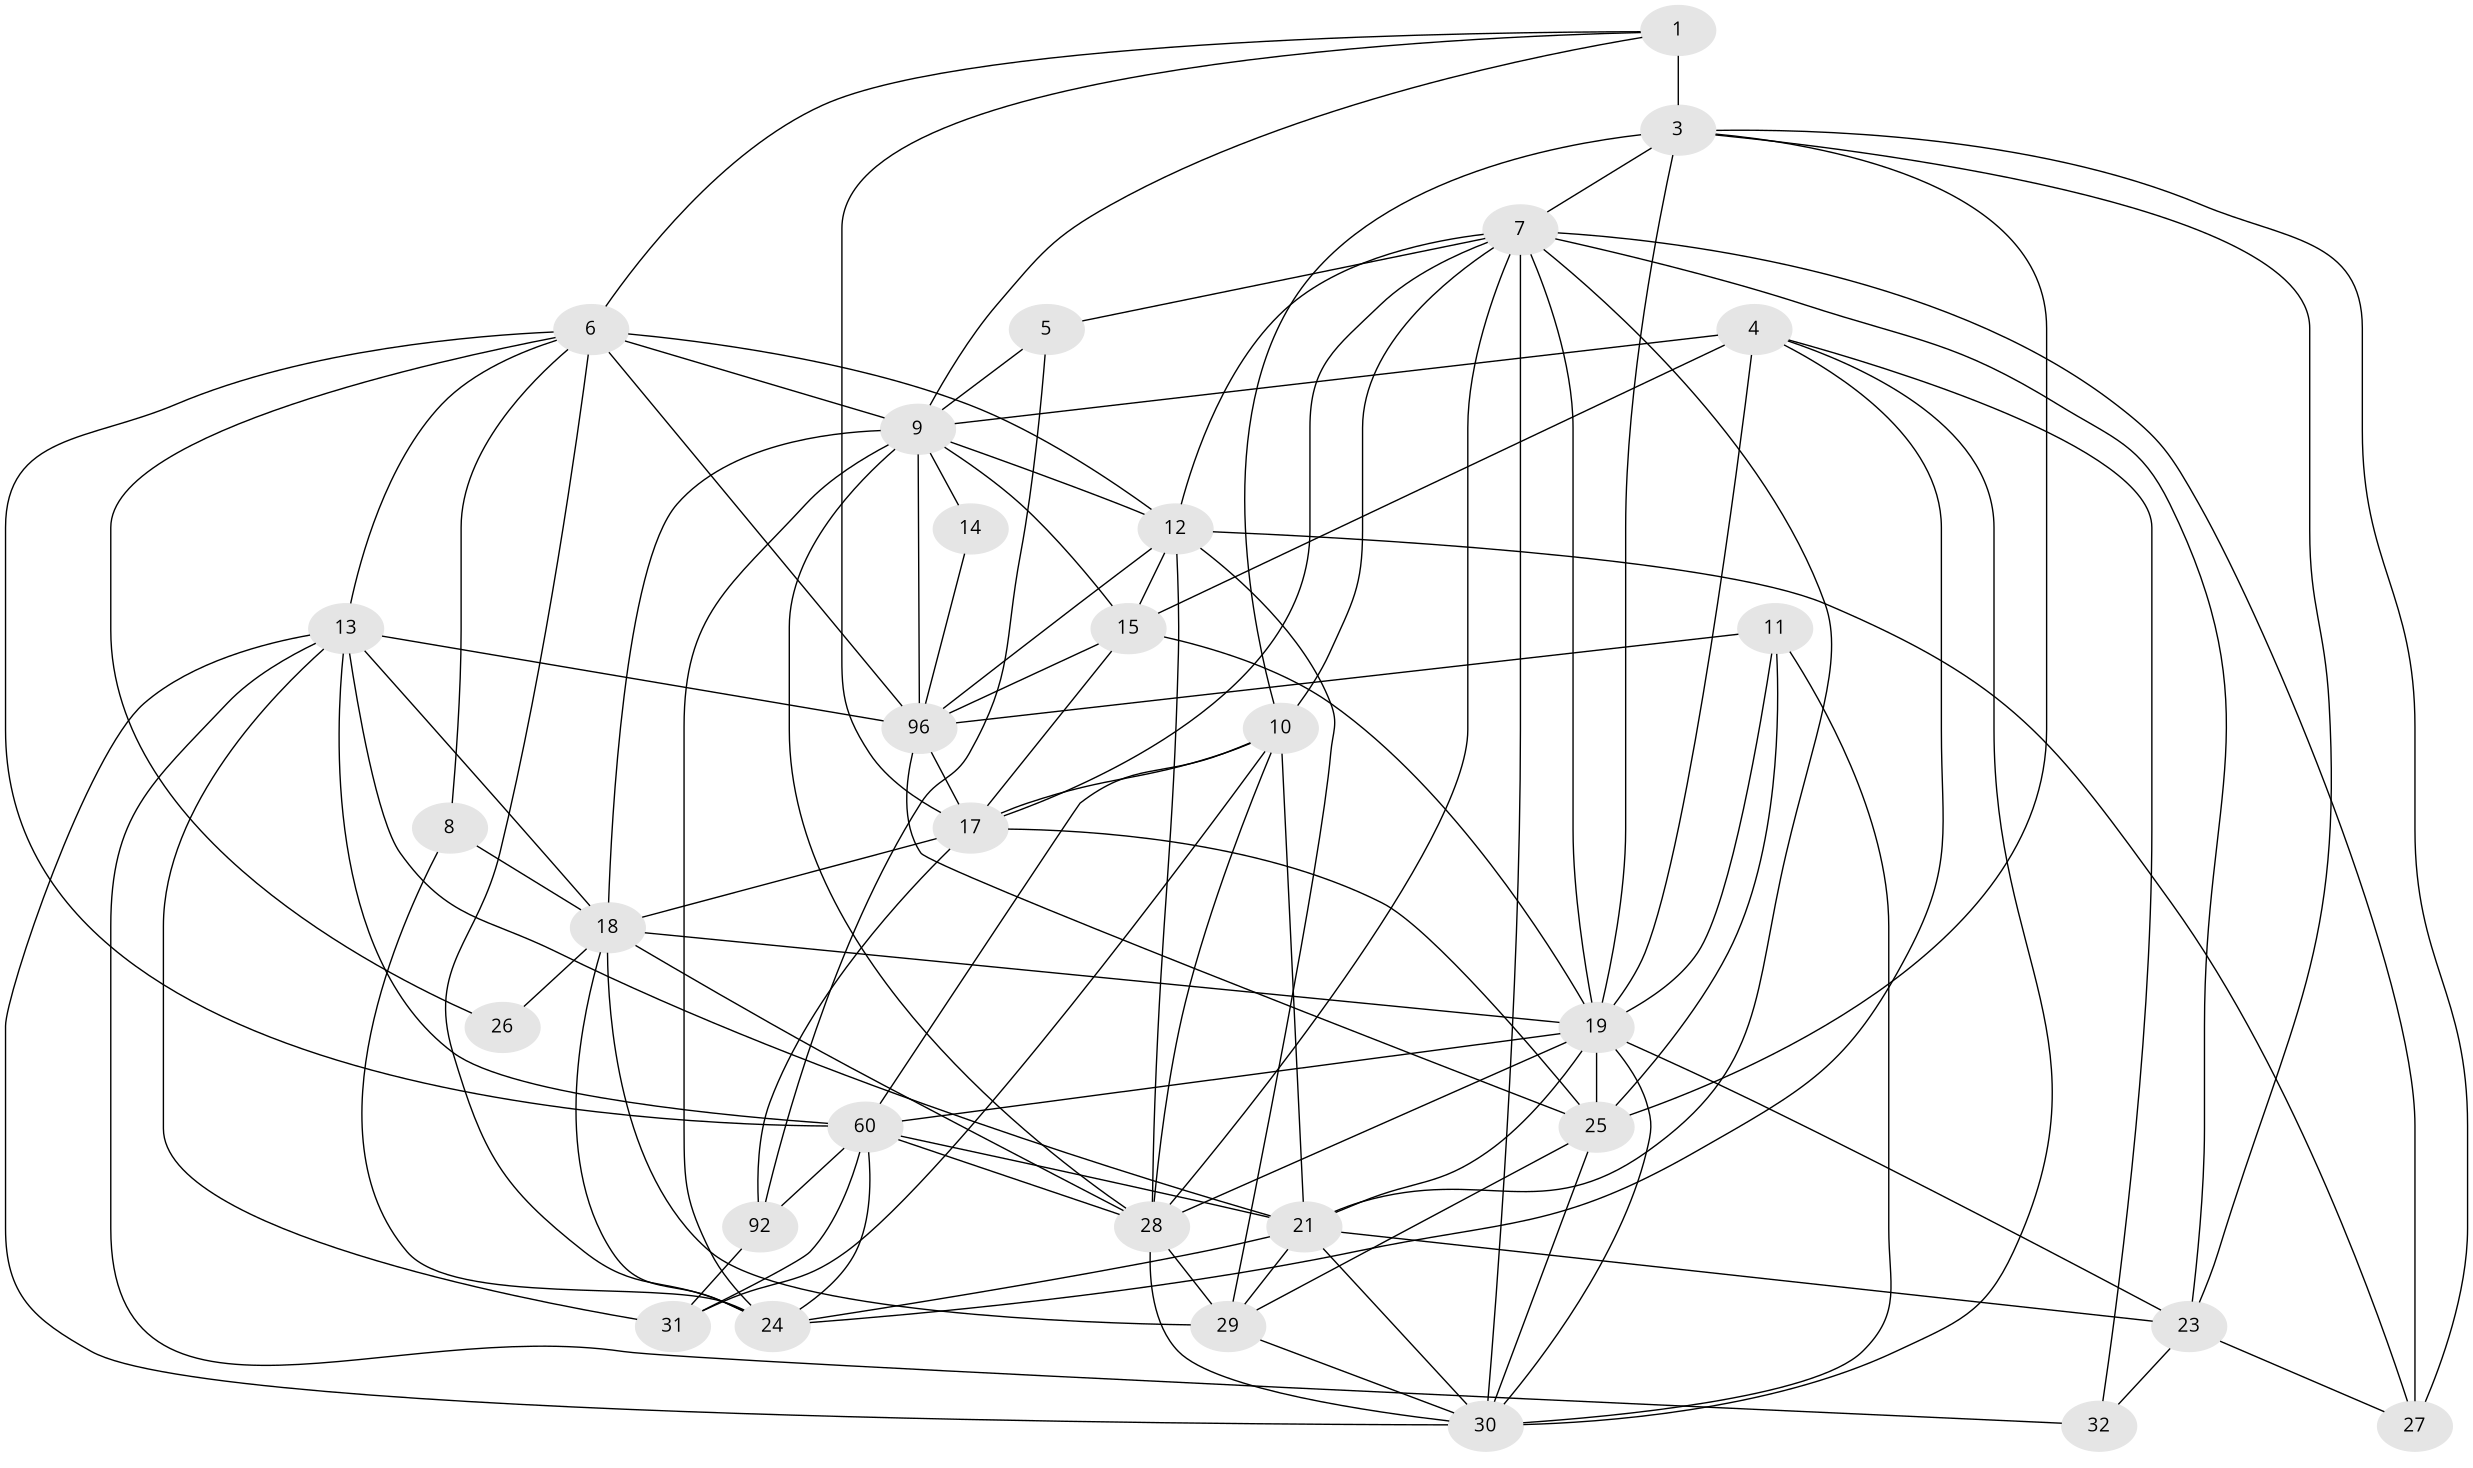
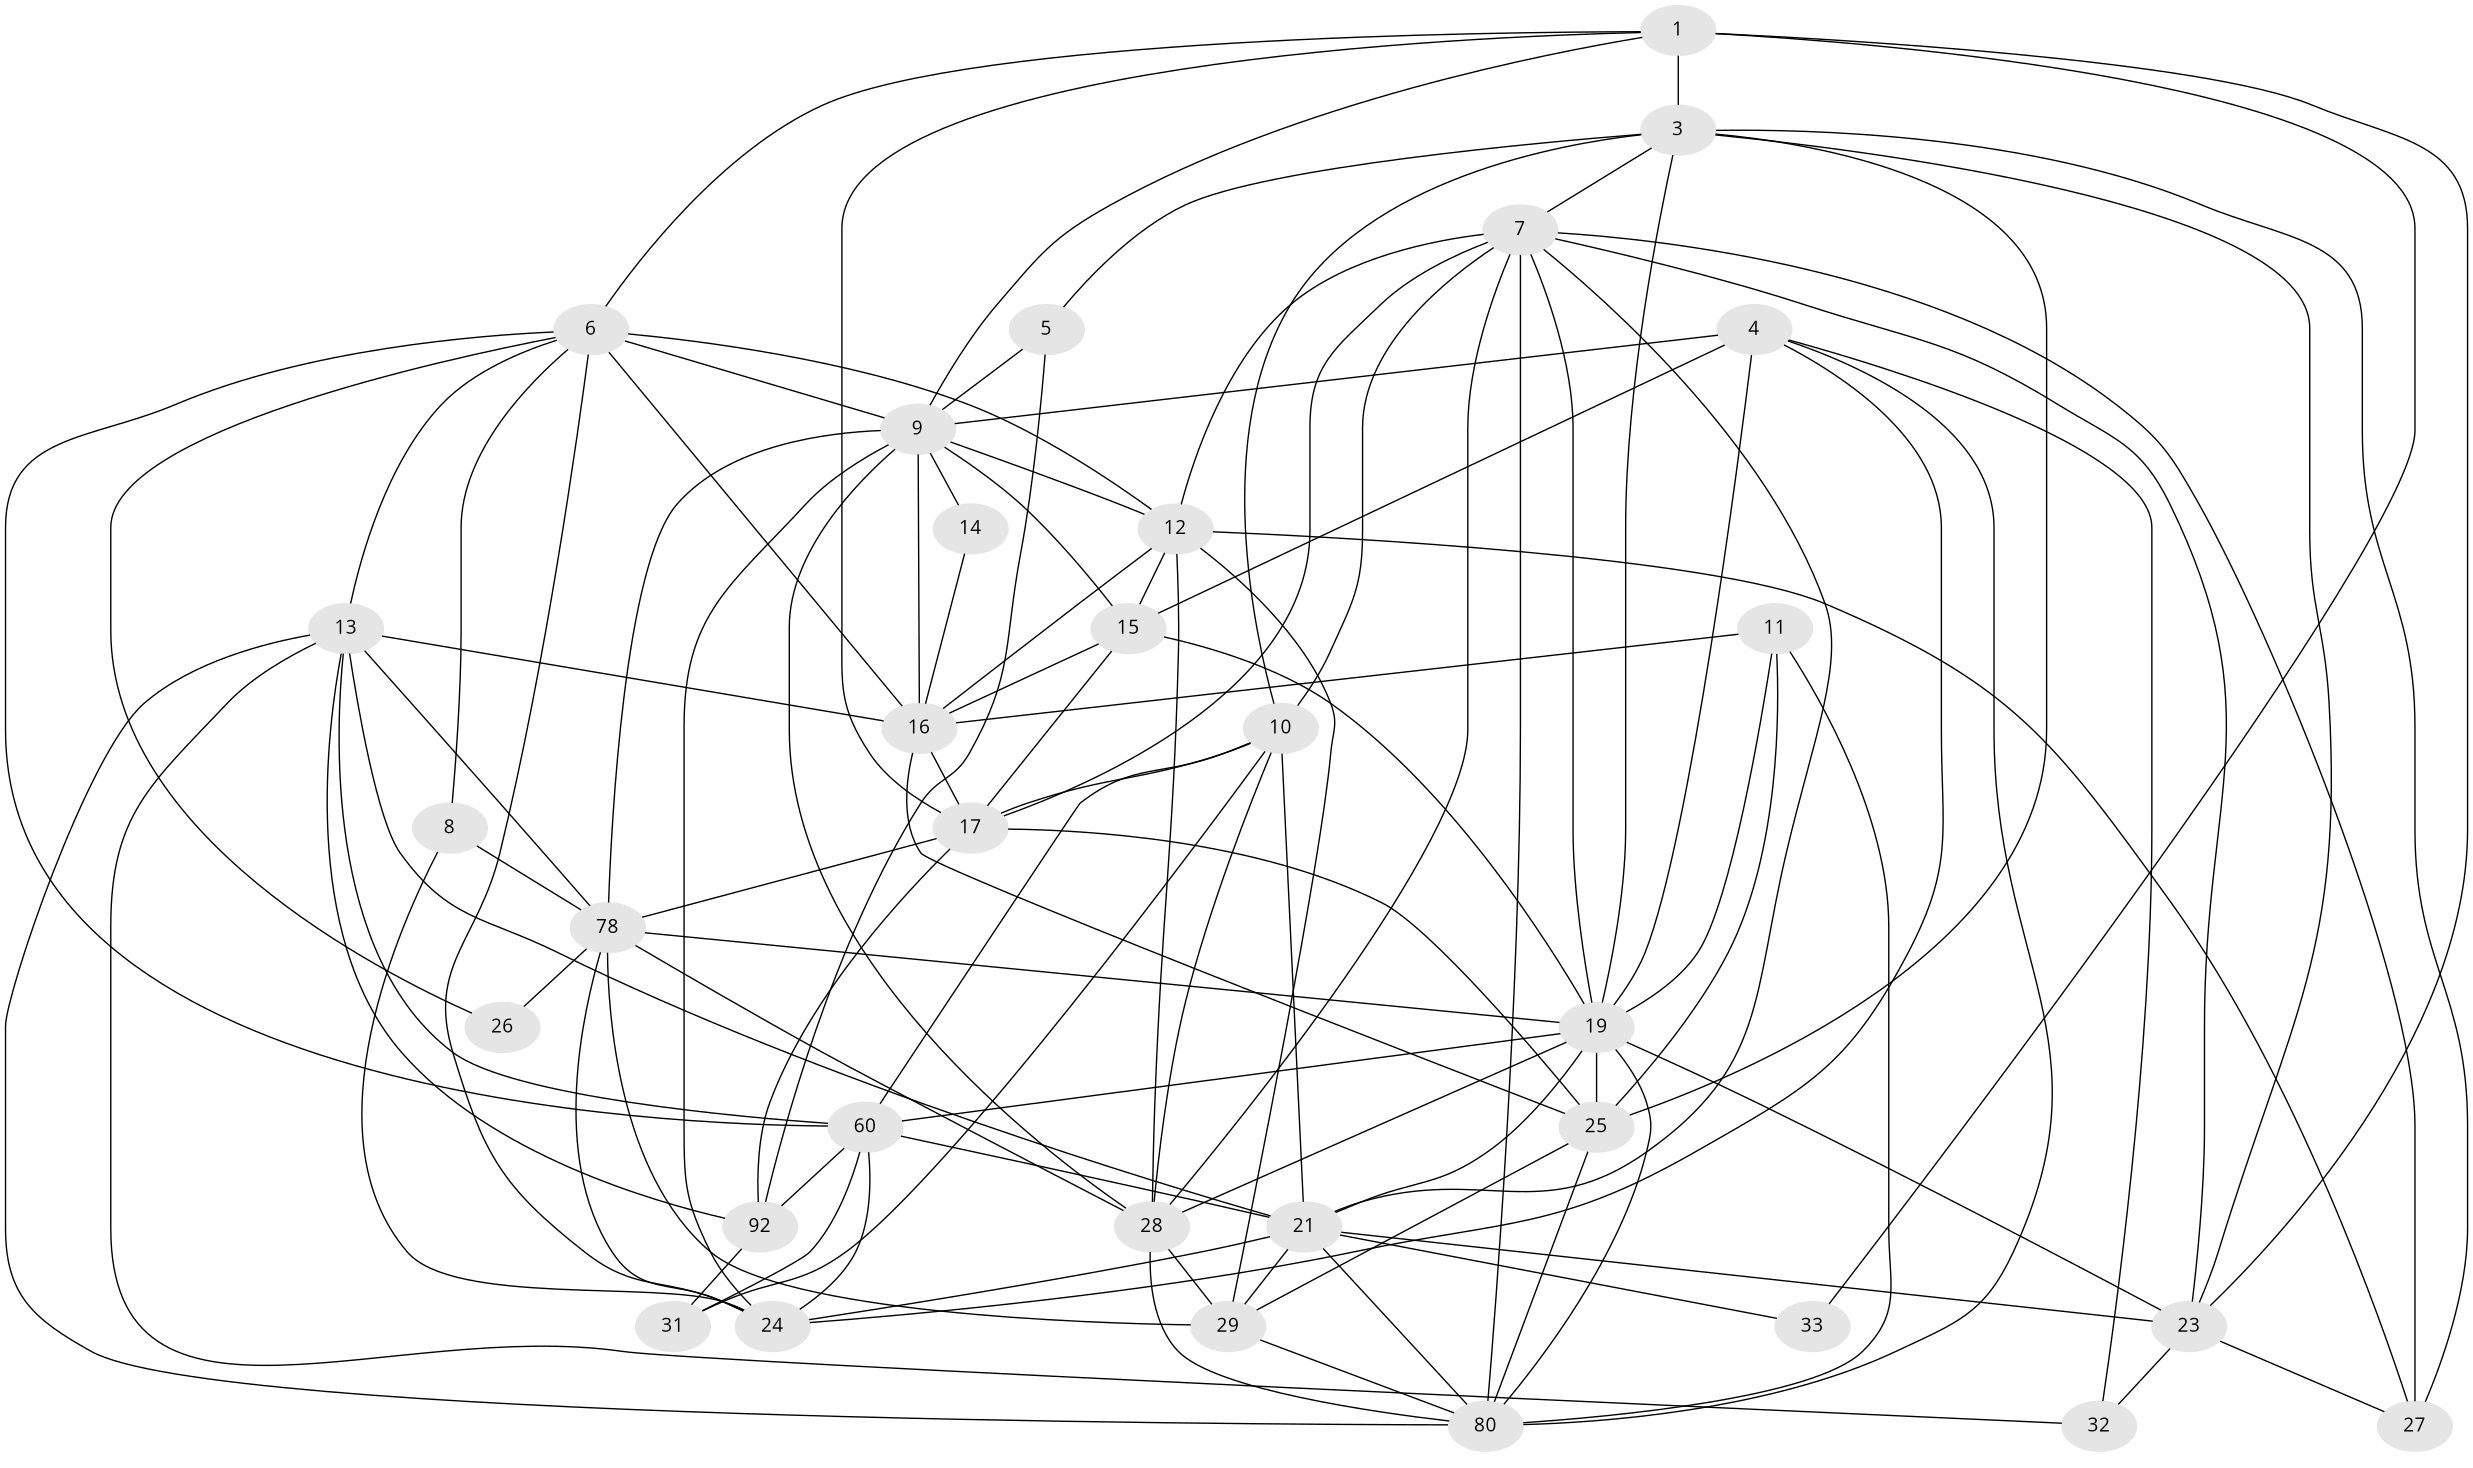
(1284, 280) -> (1332, 169)
none -> (2468, 397)
(919, 728) -> (919, 728)
(608, 928) -> (608, 928)
(163, 1127) -> (388, 1033)
(1009, 1177) -> none
none -> (1813, 1327)
(1486, 1426) -> (1486, 1426)
